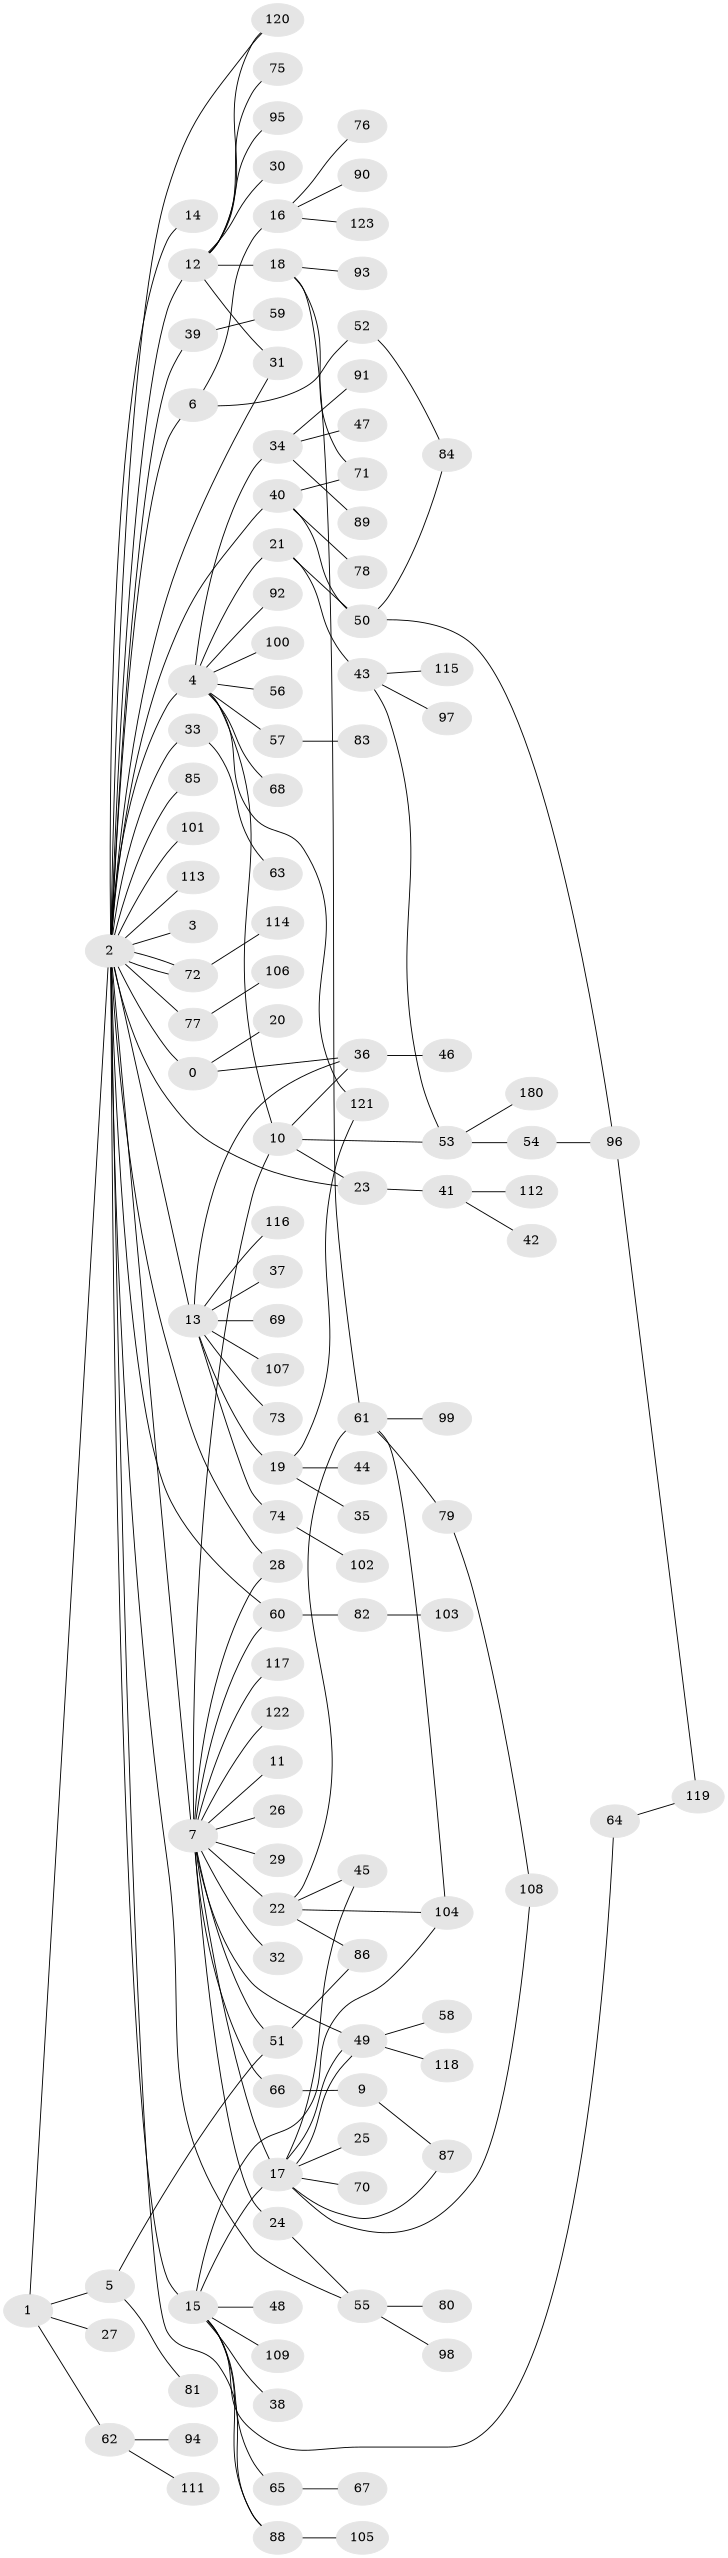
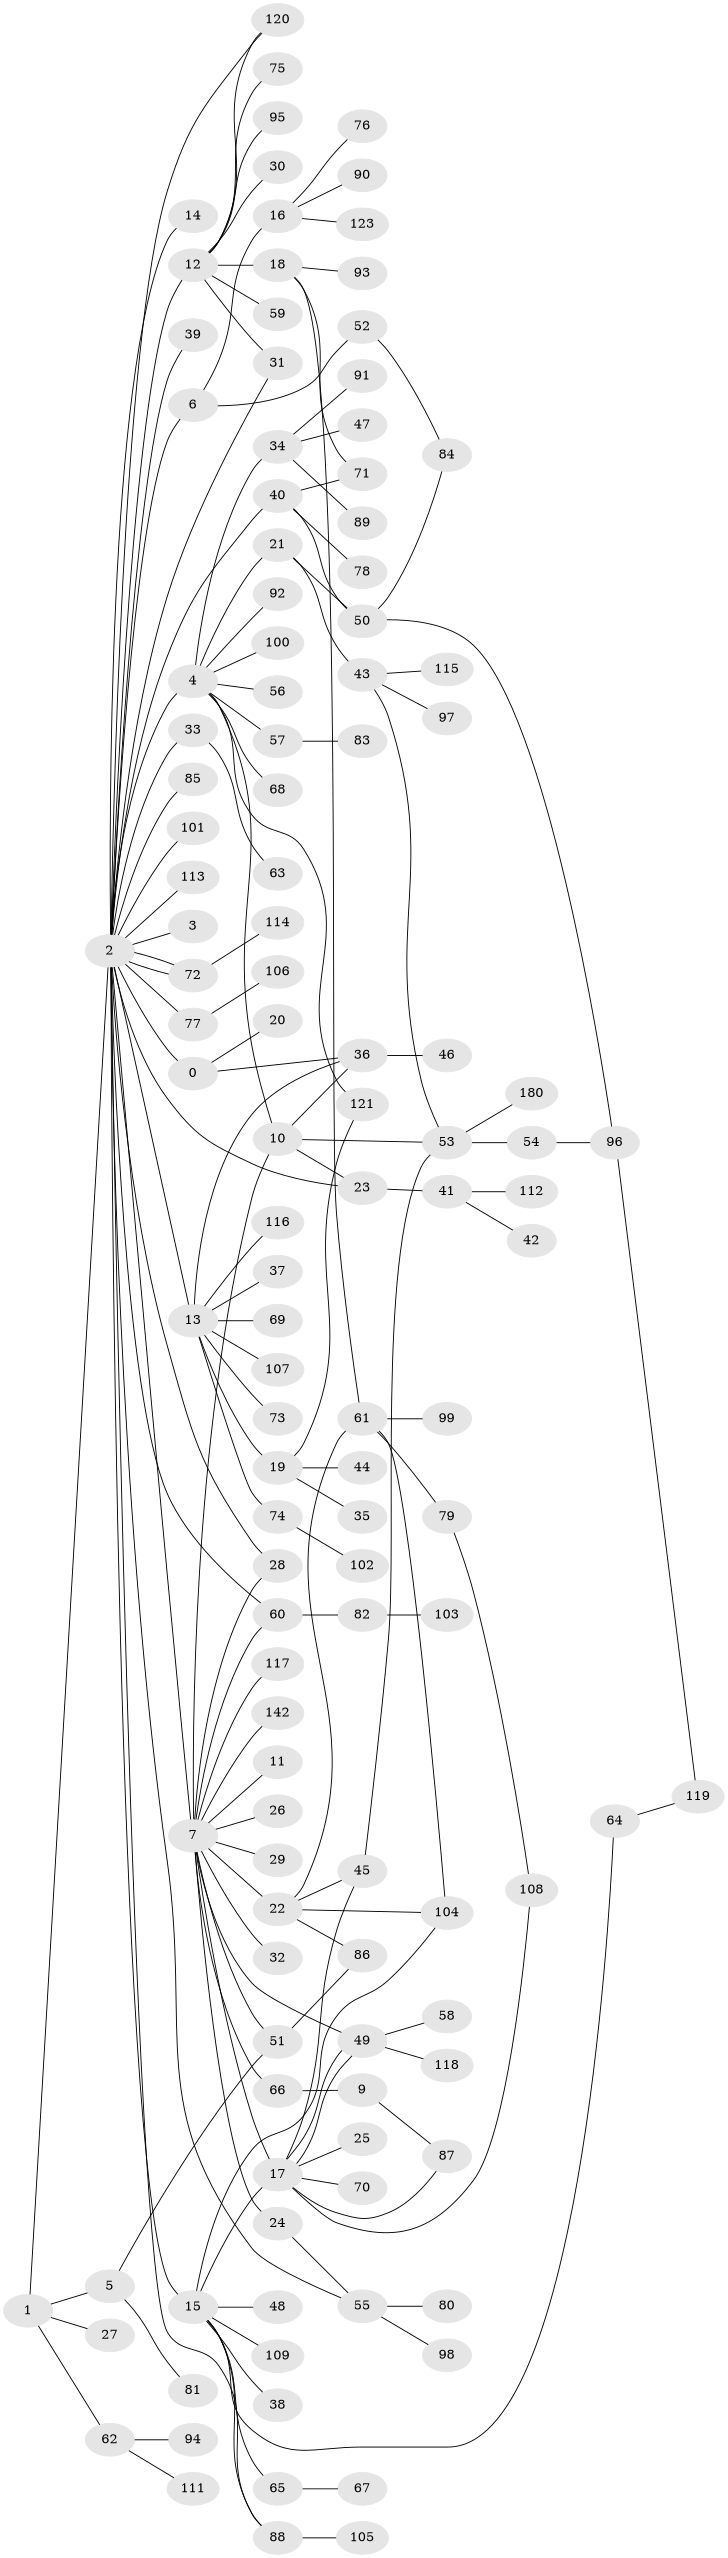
(245, 322) -> (240, 293)
none -> (391, 1502)
(278, 1713) -> (278, 1713)
